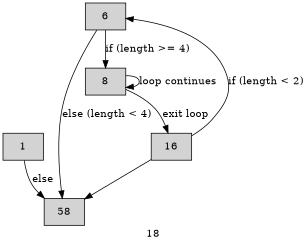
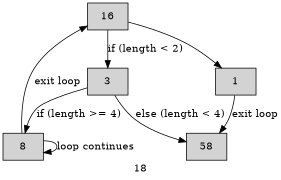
(106, 16) -> (108, 82)
(121, 177) -> (174, 38)
(43, 179) -> (255, 114)
